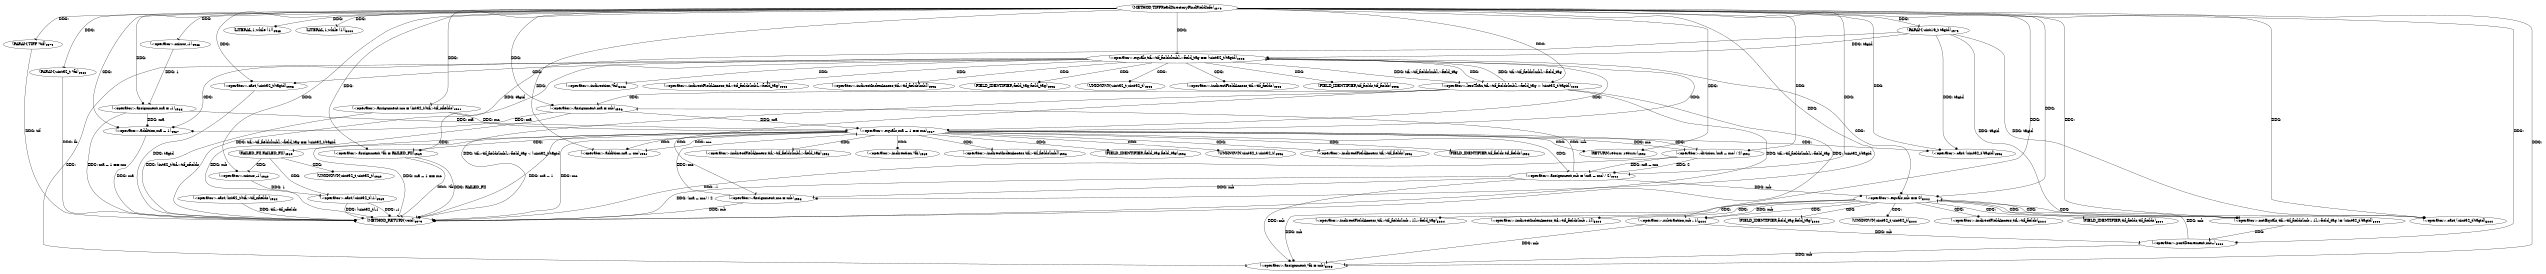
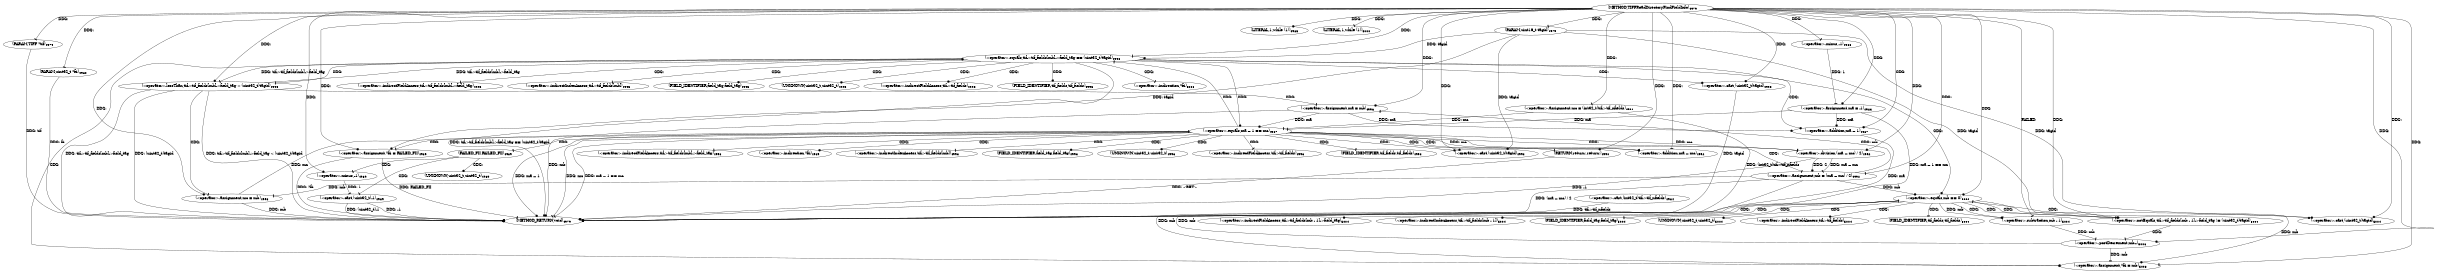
(2036, 120) -> (2030, 120)
(1267, 132) -> (1421, 146)
none -> (1068, 192)
(1485, 243) -> none
